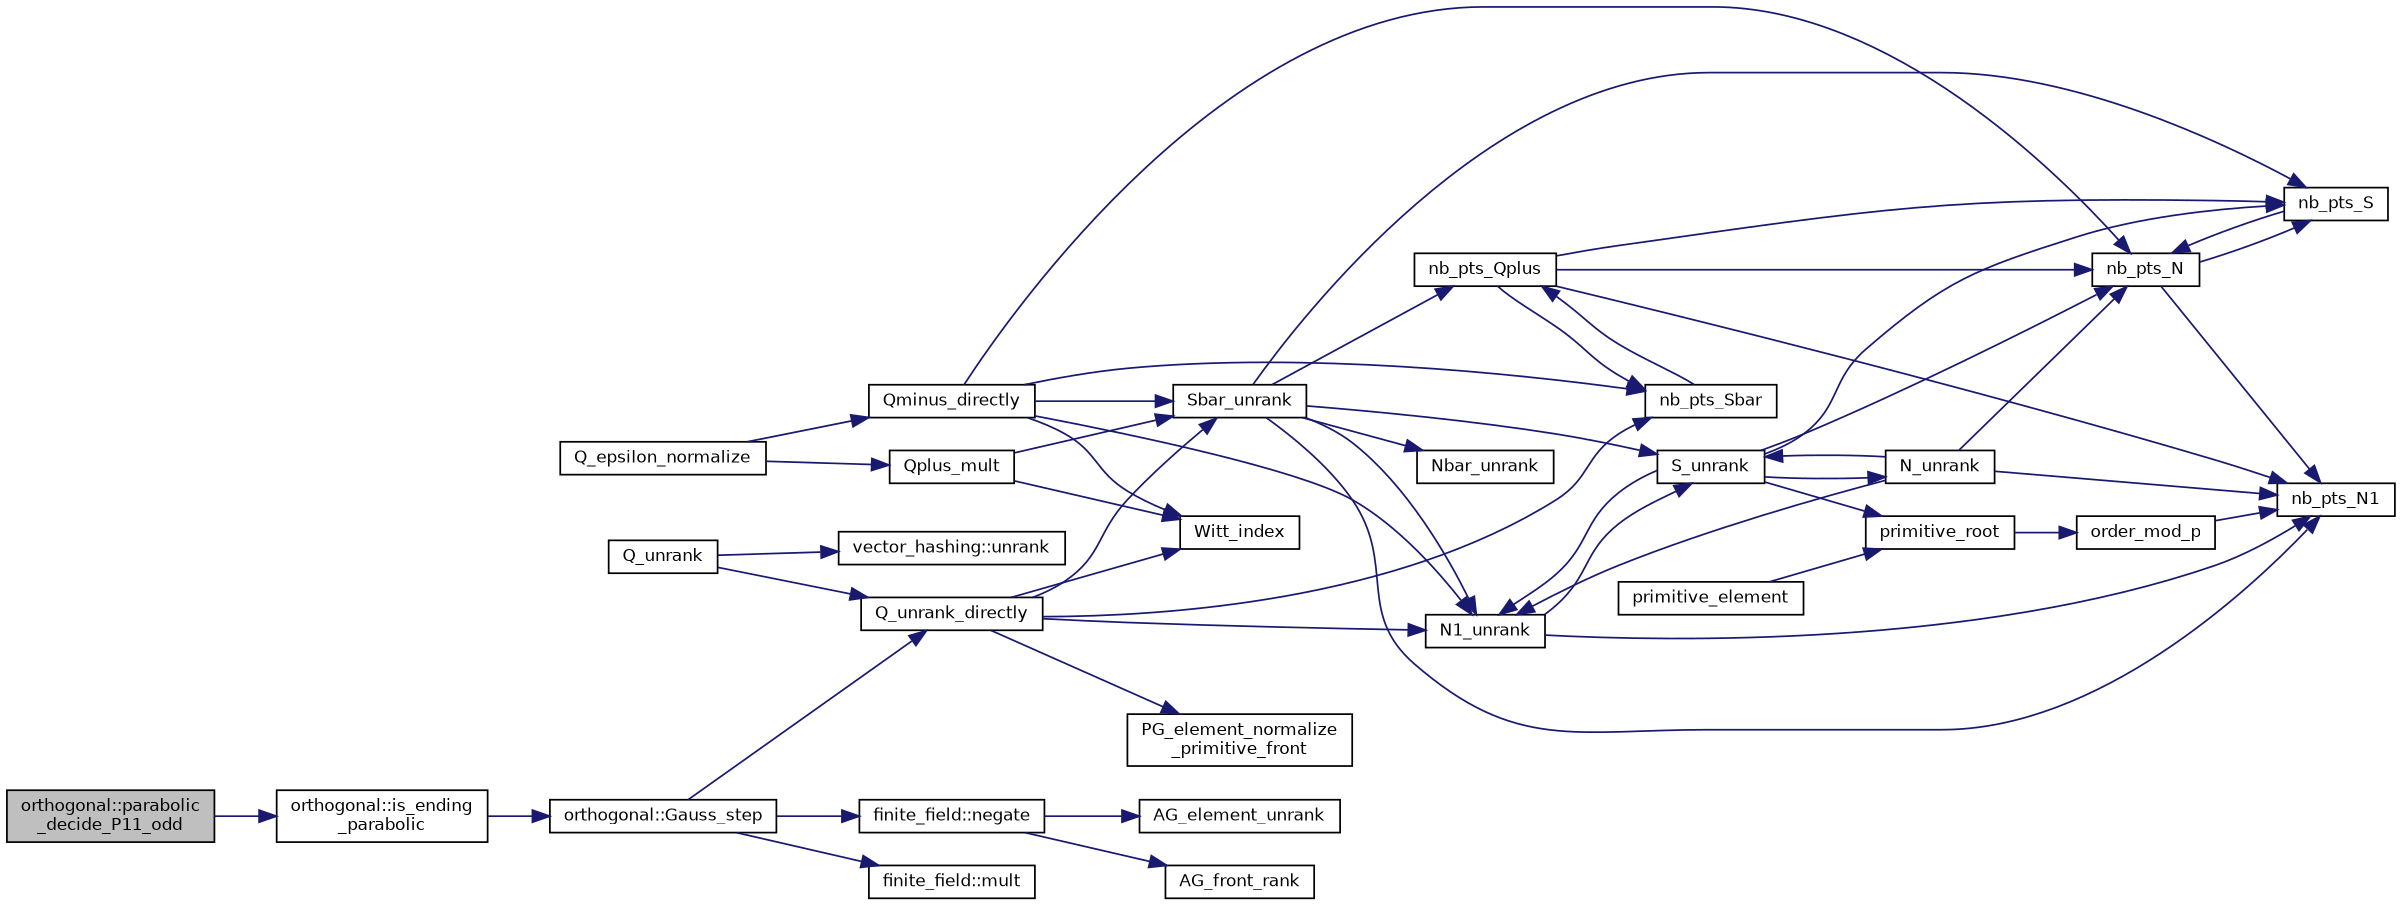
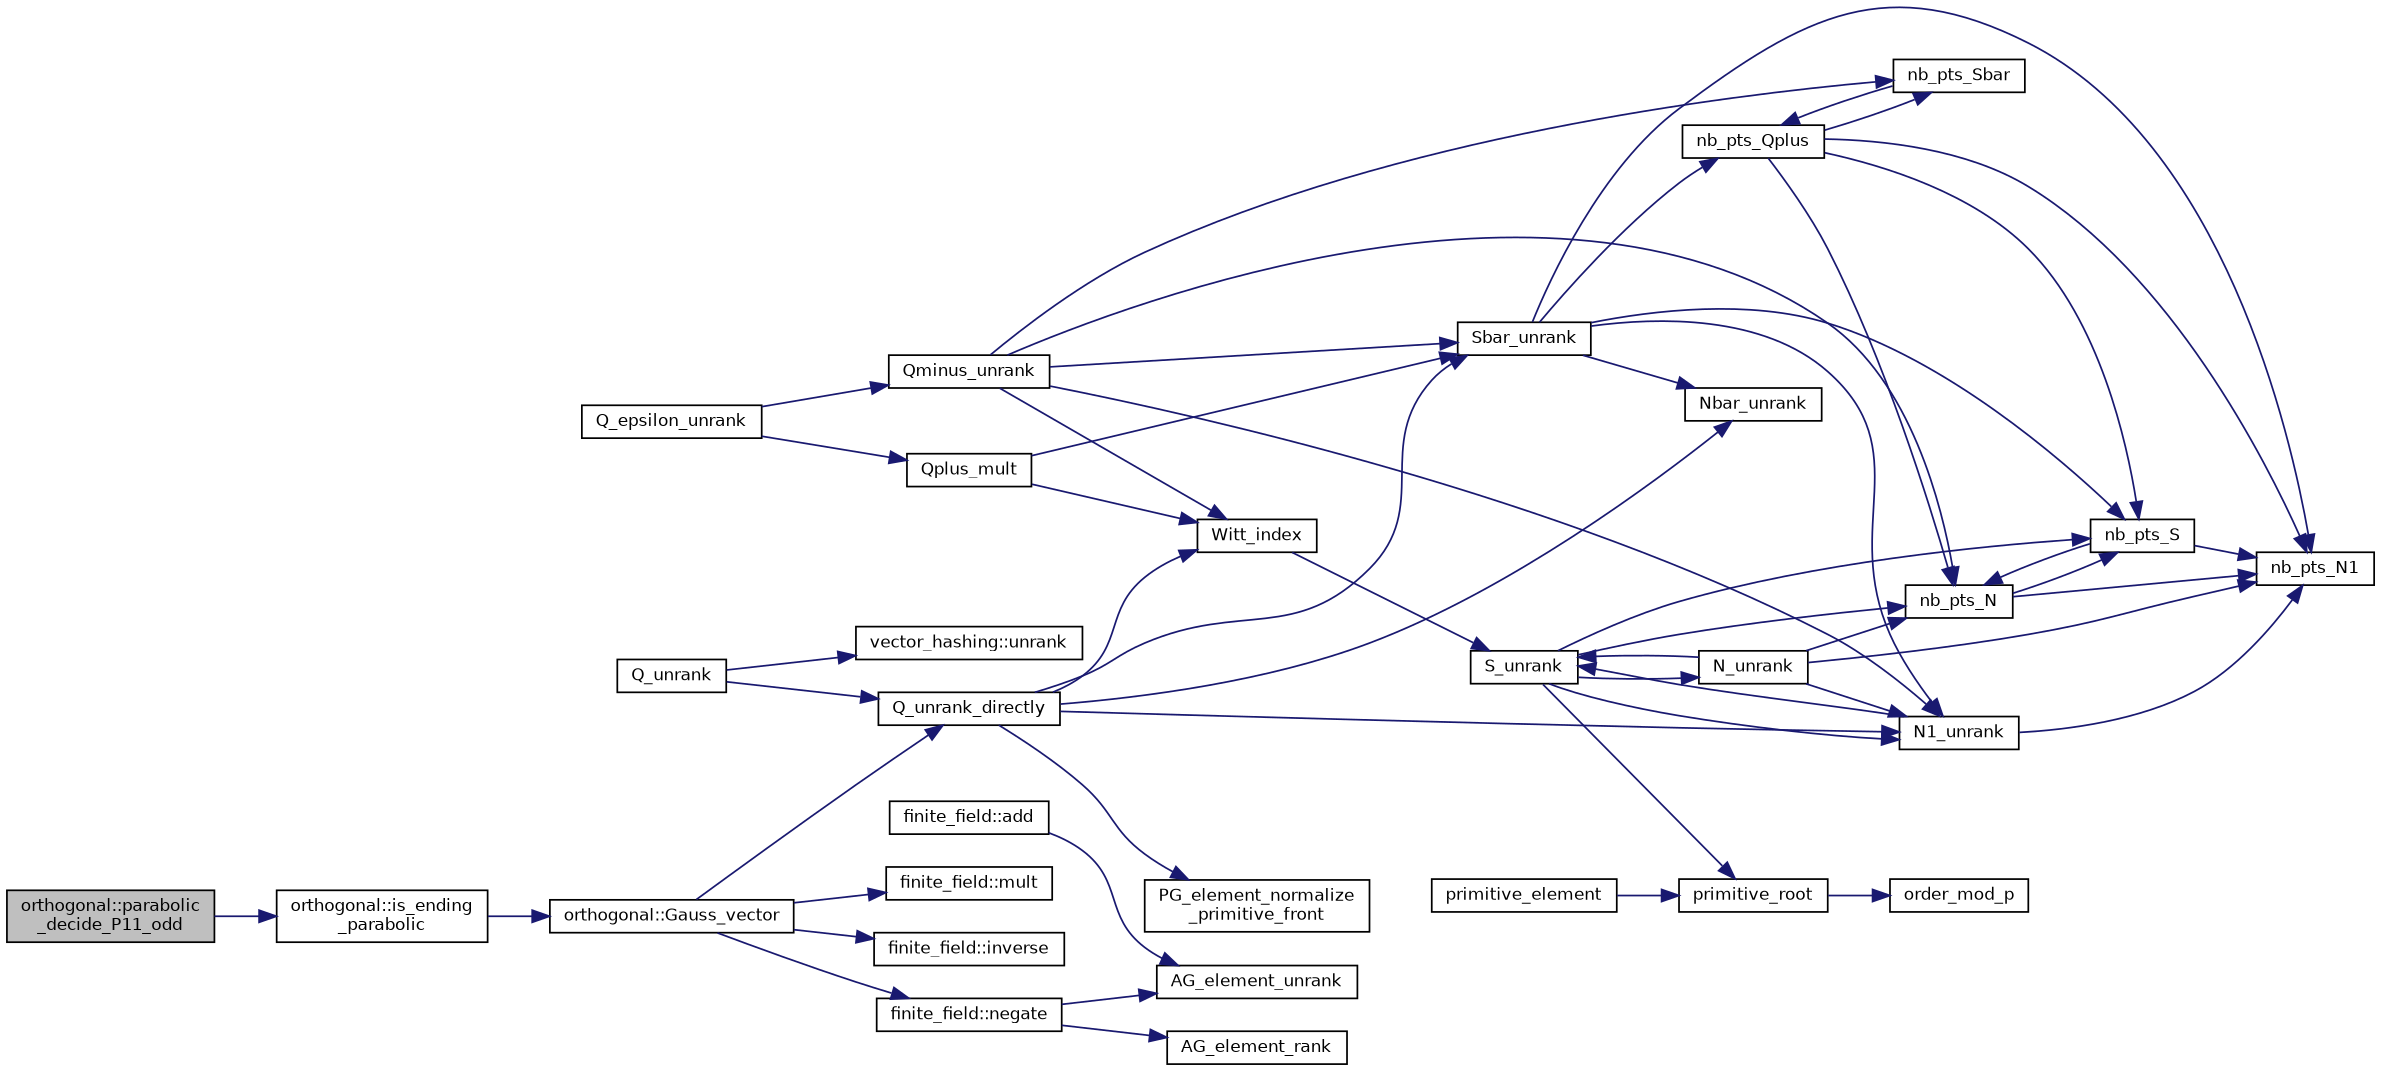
(952, 401) -> (969, 372)
(1474, 423) -> (1383, 598)
(663, 458) -> (672, 422)
(2238, 517) -> (2217, 550)
(1361, 580) -> (1412, 625)
(663, 816) -> (672, 916)
none -> (969, 818)
(1240, 882) -> (1257, 1048)
none -> (969, 949)
